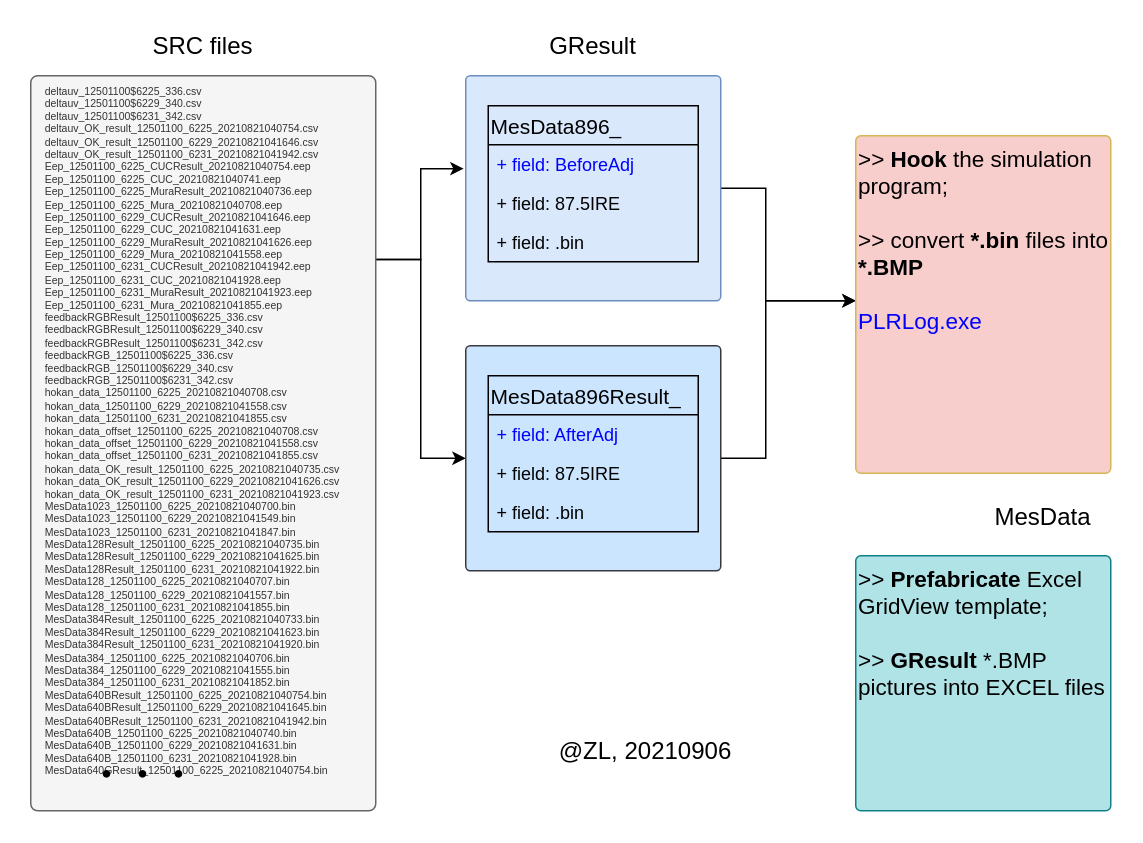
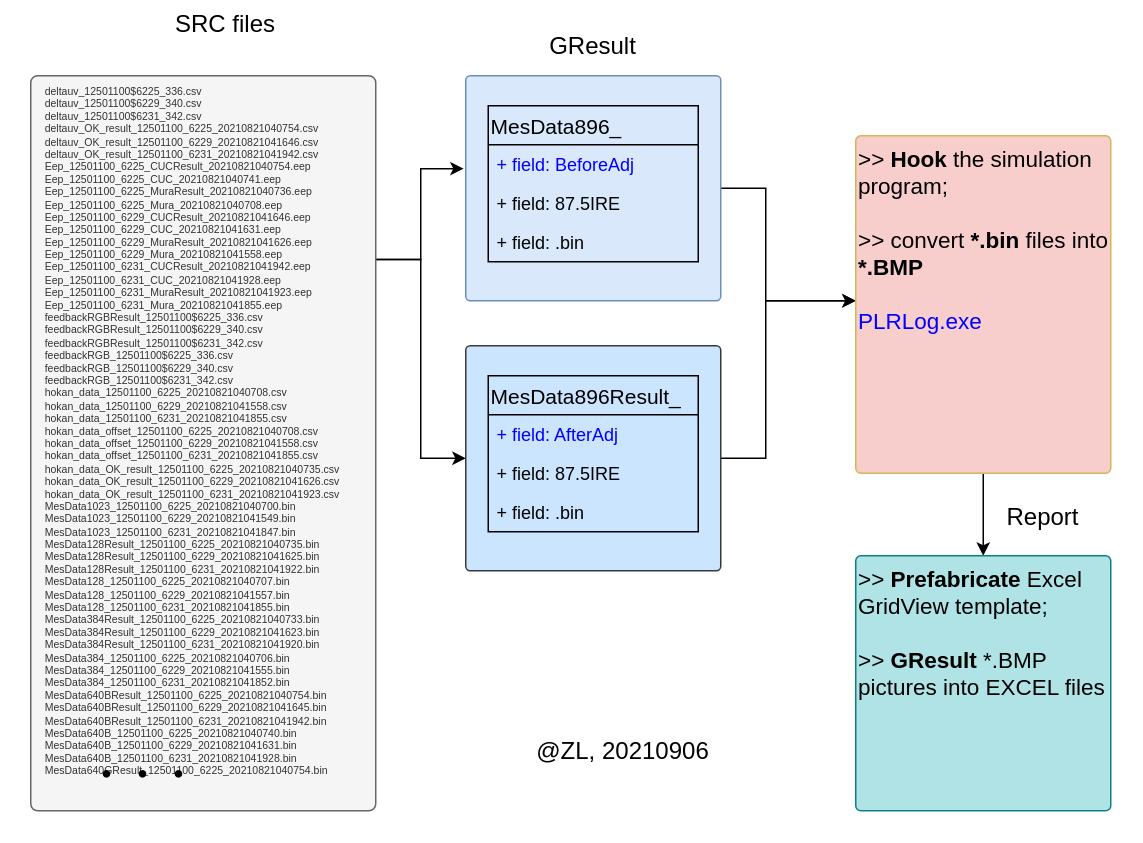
(203, 46) -> (226, 23)
none -> (983, 510)
(1043, 517) -> (1043, 517)
(646, 751) -> (623, 751)
